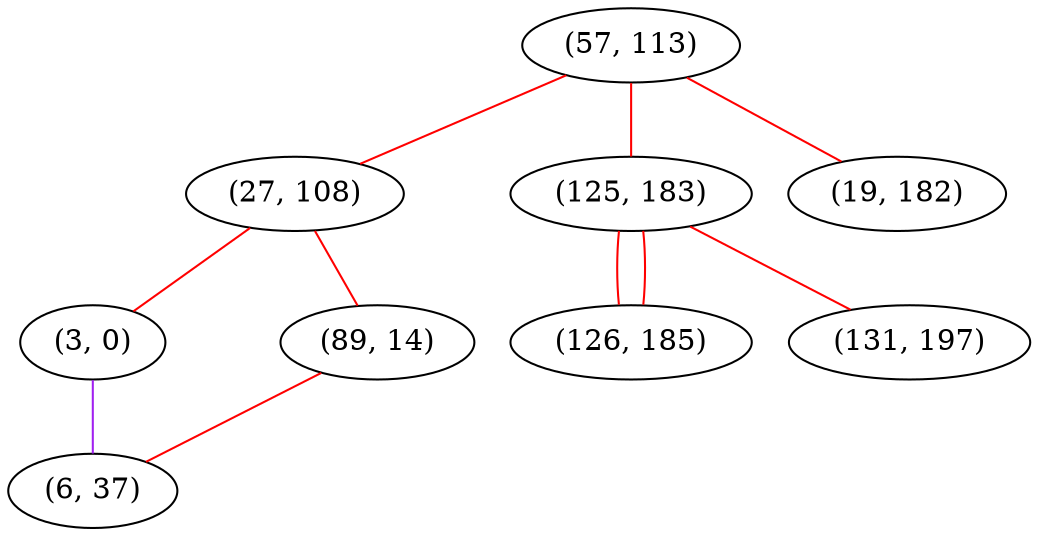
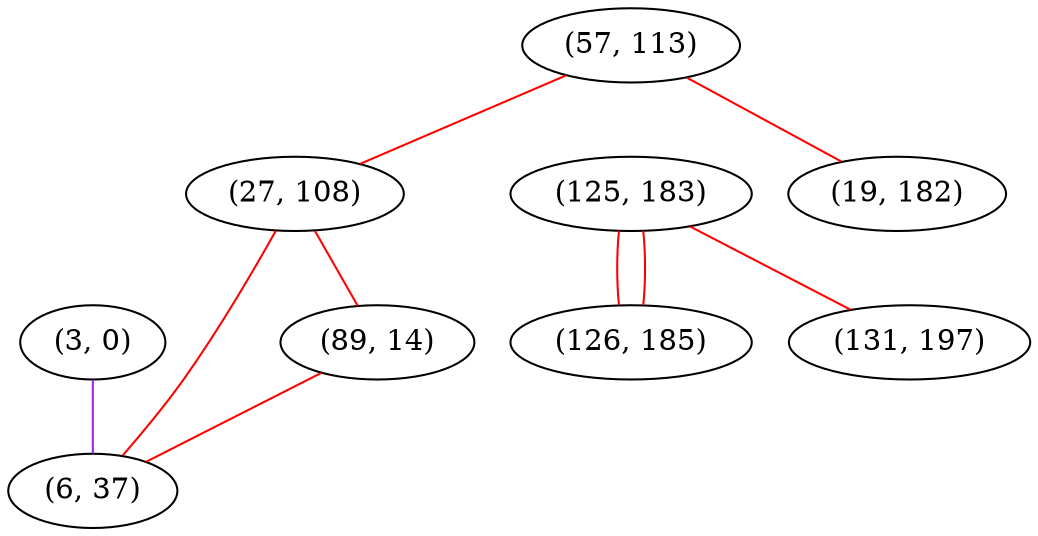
(631, 120) -> none
(192, 270) -> (205, 347)
